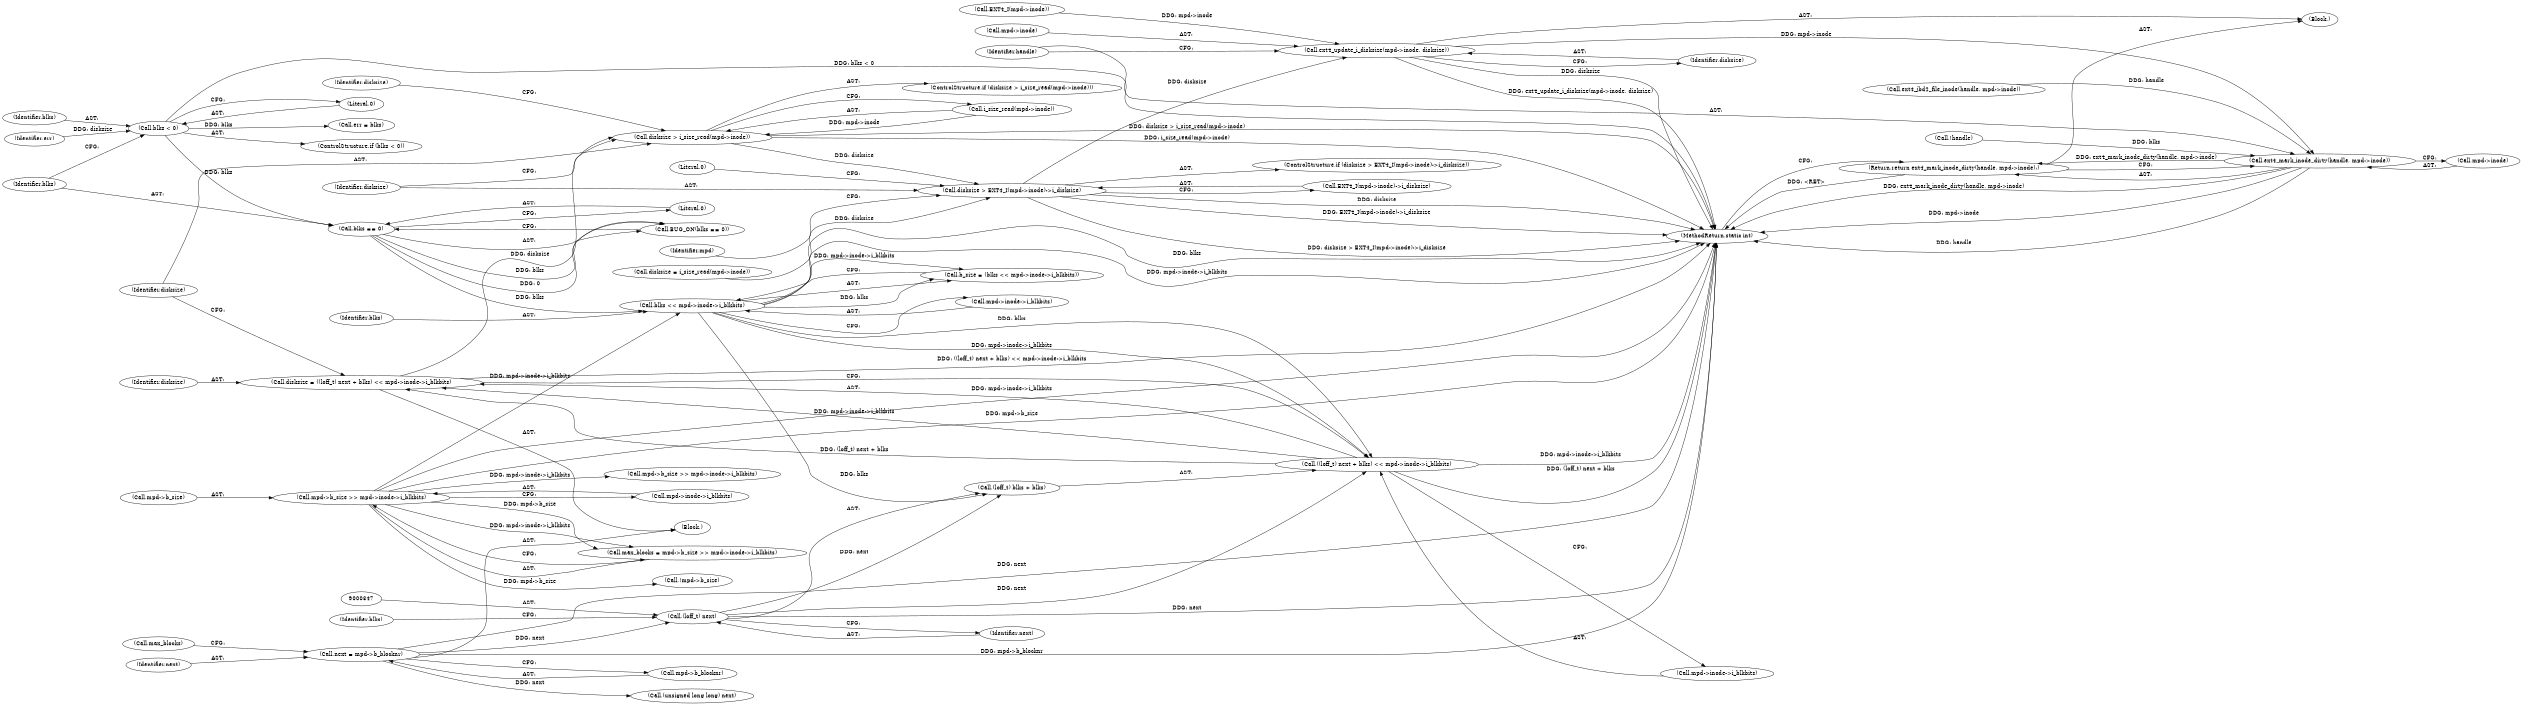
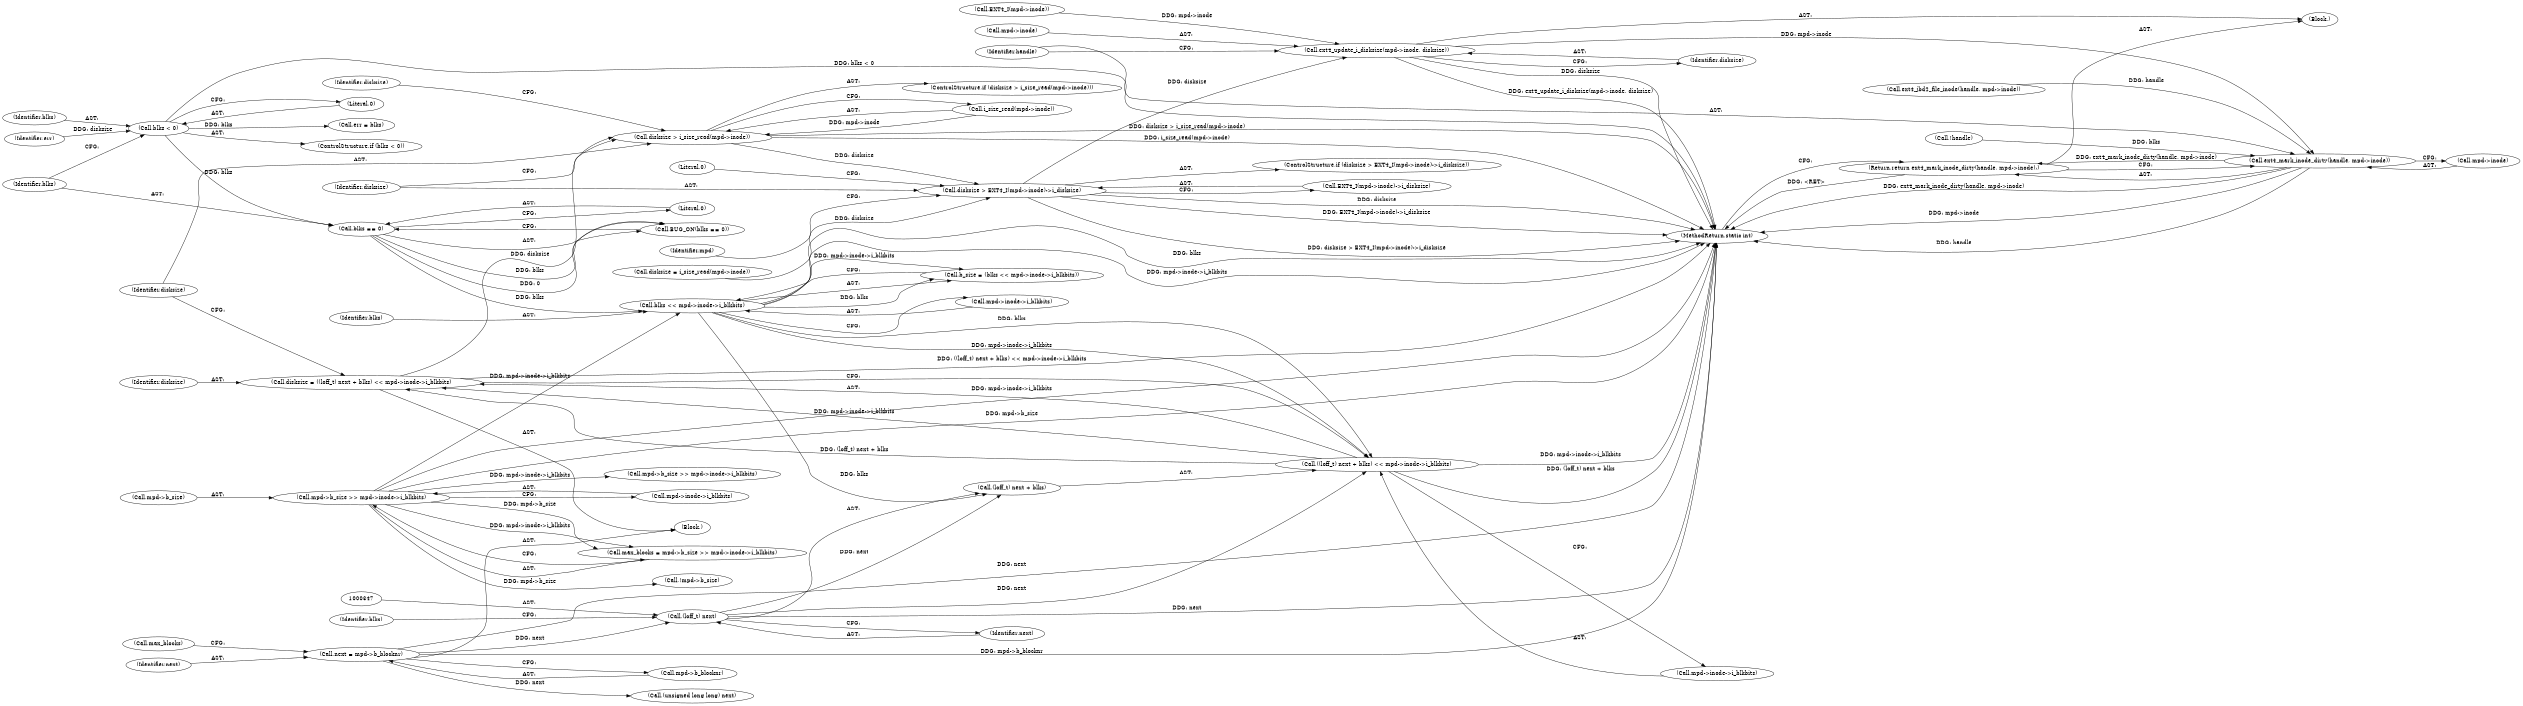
(1012, 488) -> (1012, 488)
(361, 599) -> (361, 599)
